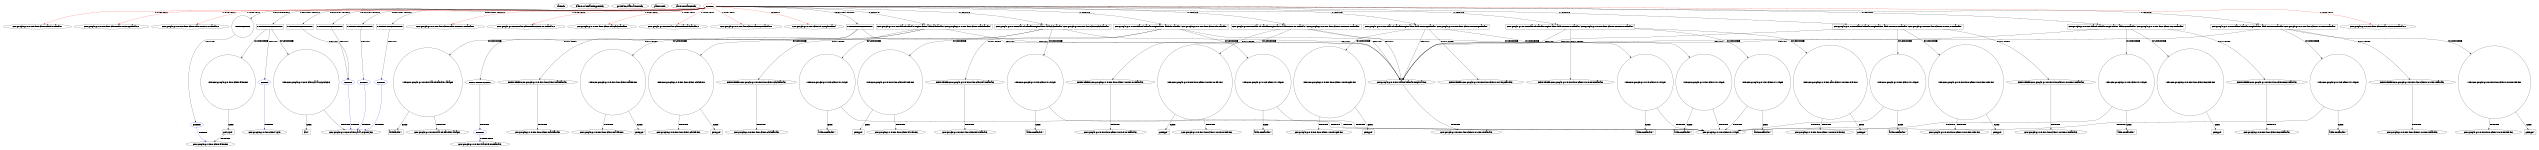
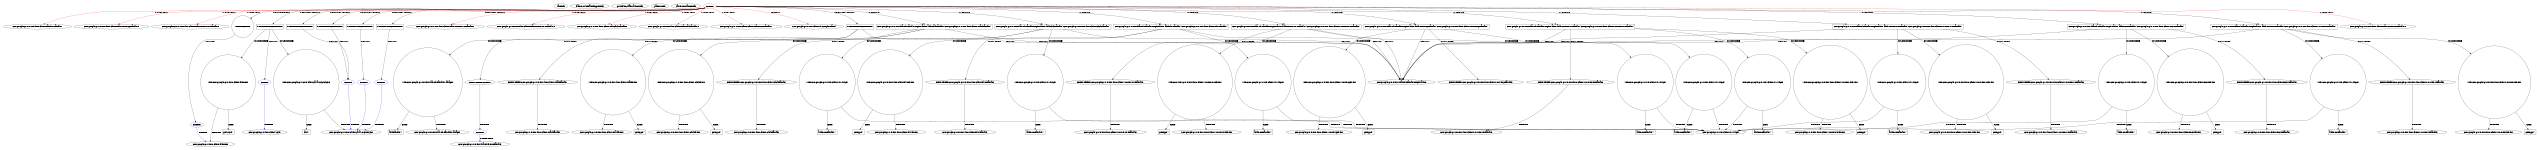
(190, 27) -> (190, 27)
(746, 27) -> (746, 27)
(1195, 82) -> (1195, 82)
(1830, 82) -> (1830, 82)
(1426, 112) -> (1533, 115)
none -> (2179, 132)
(220, 138) -> (213, 124)
